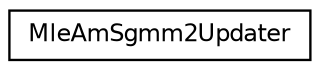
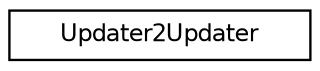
(160, 35) -> (160, 35)
